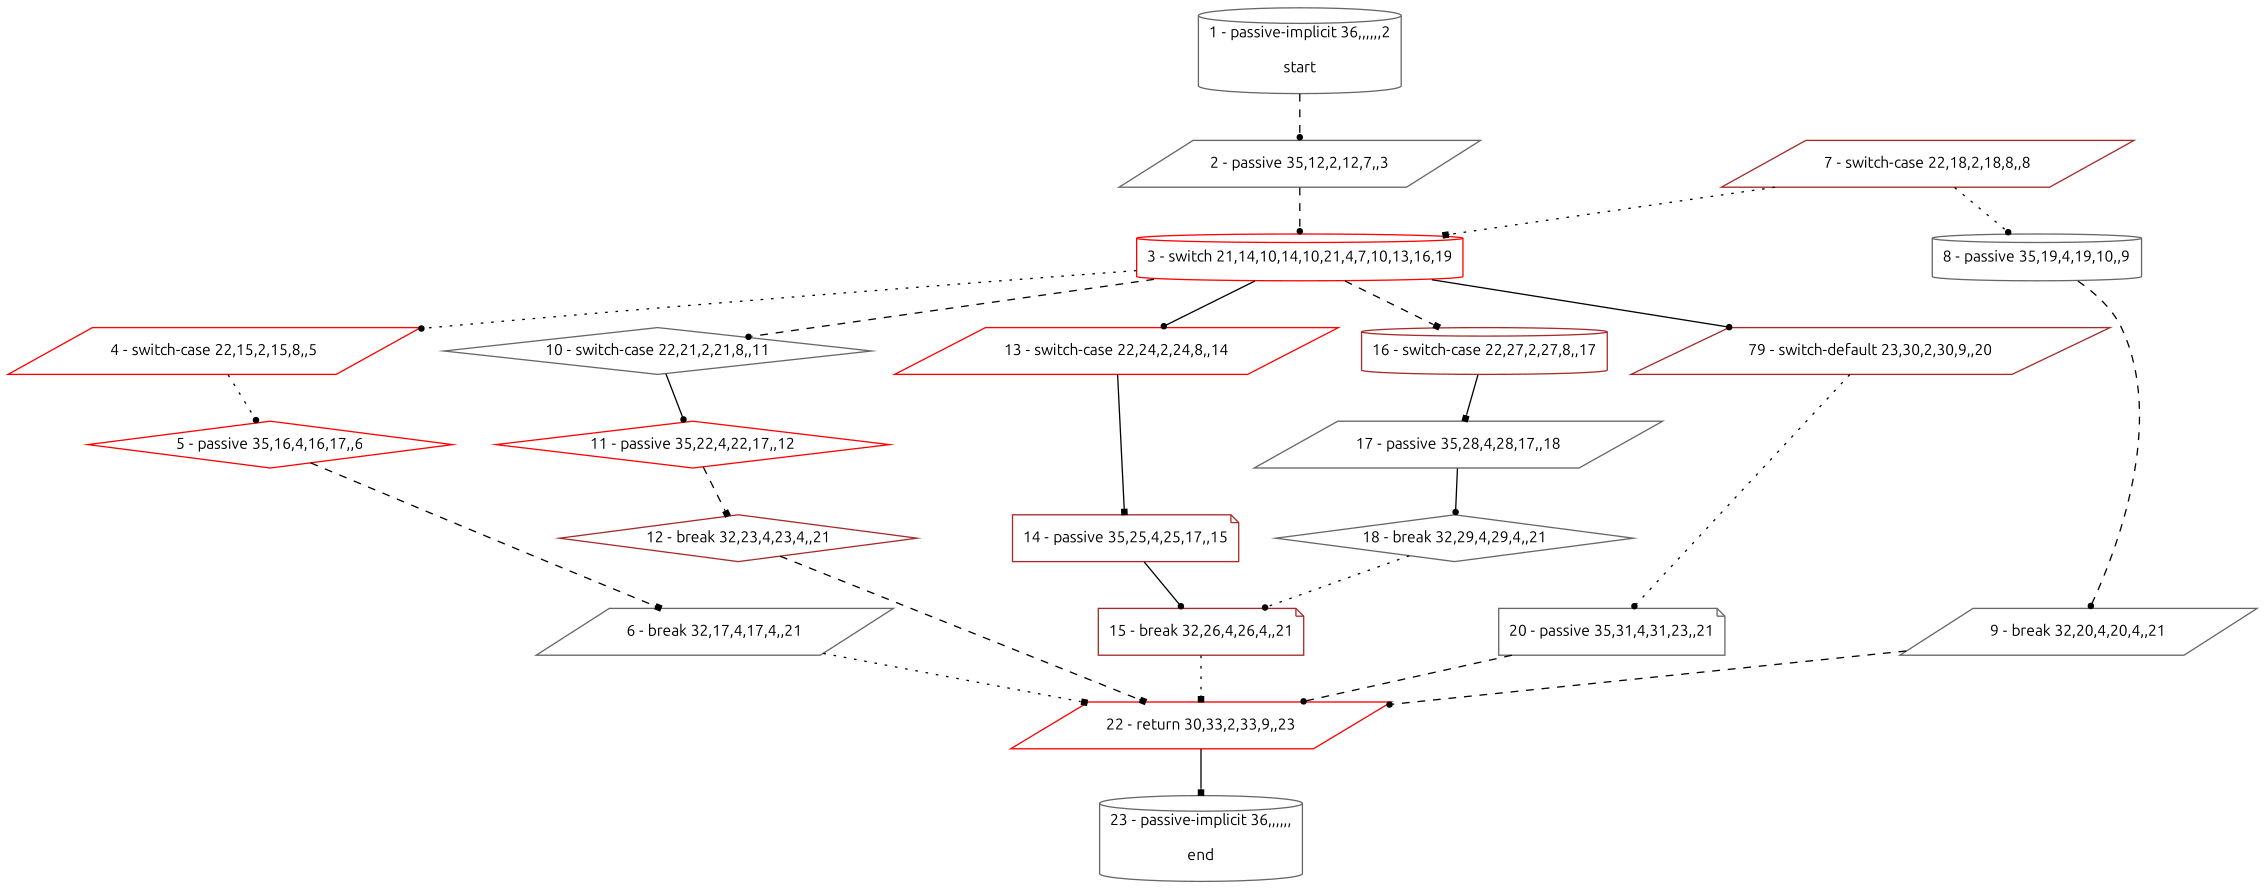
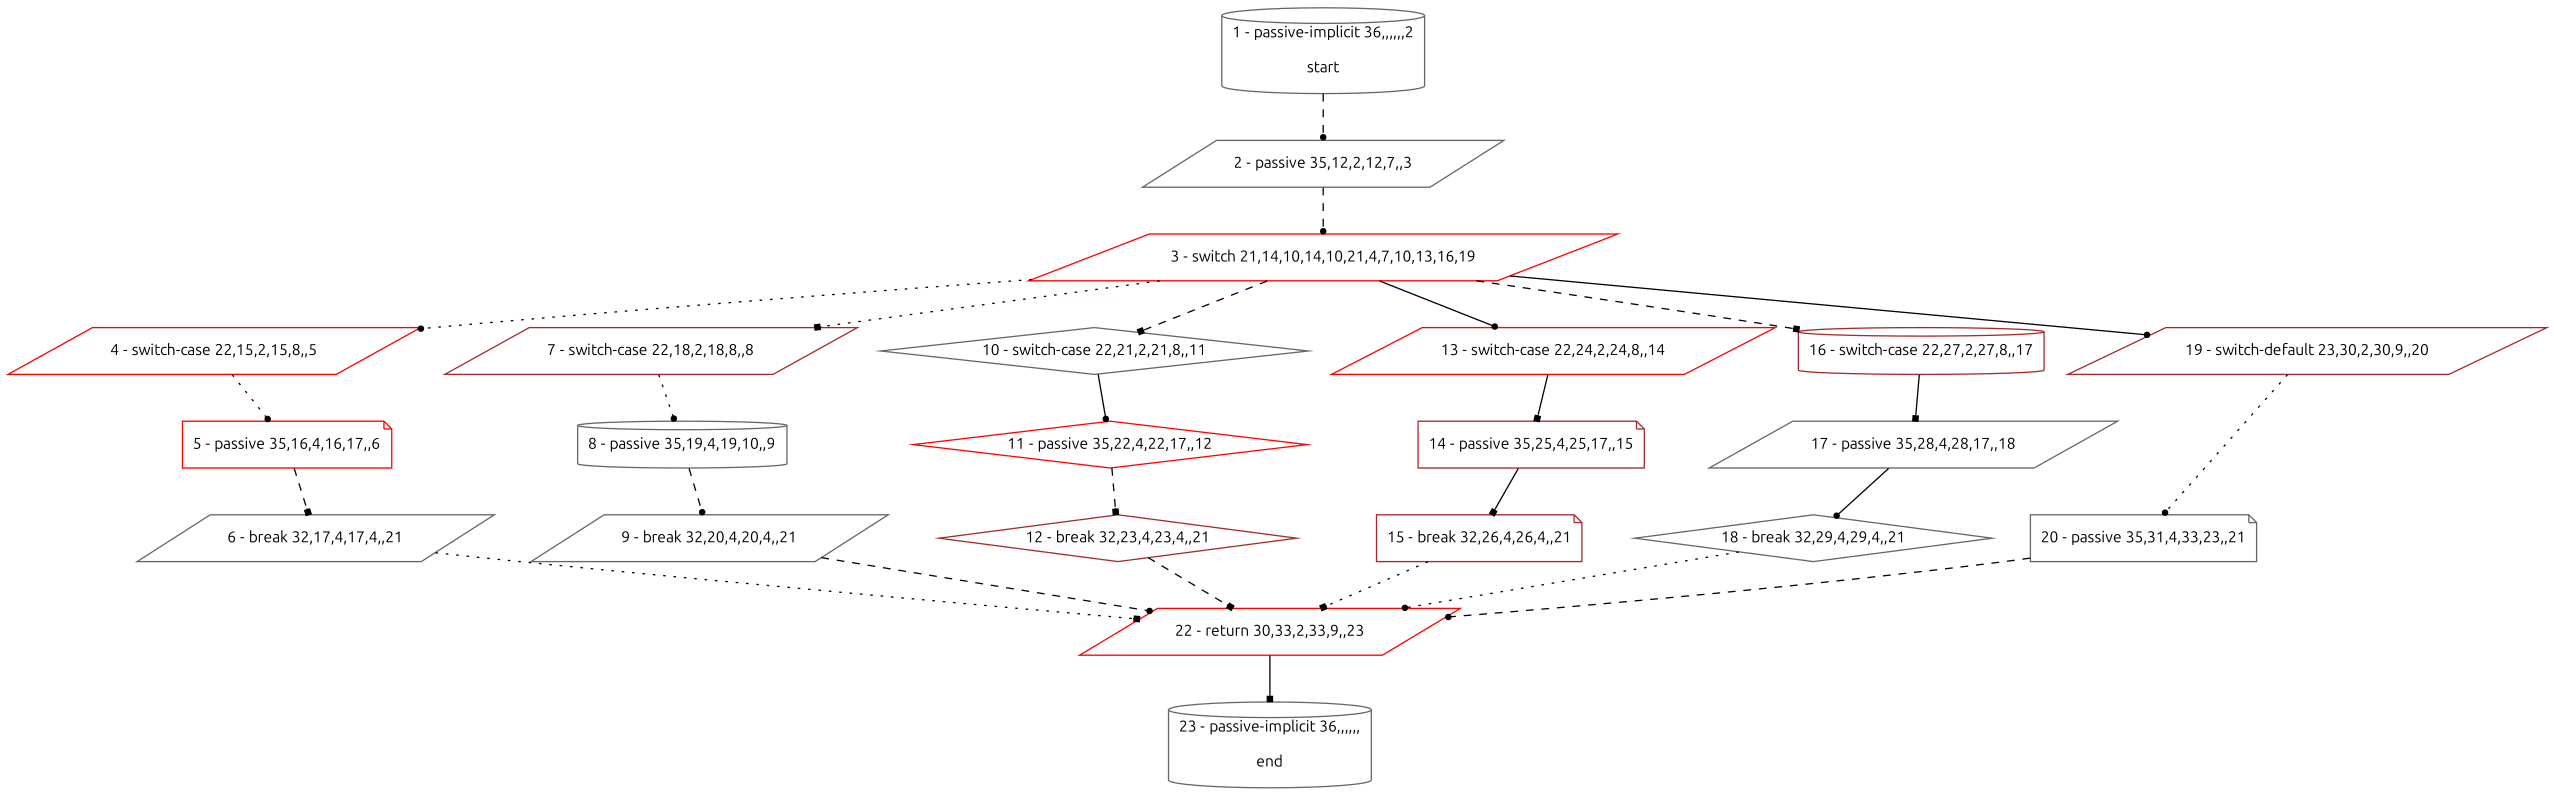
(1612, 211) -> (991, 304)
(1300, 257) -> (1323, 257)
(953, 308) -> (1206, 305)
(1871, 351) -> (2307, 351)
(270, 445) -> (287, 445)
(1339, 581) -> (1573, 580)
(1162, 583) -> (1507, 489)
(1612, 632) -> (2144, 538)
